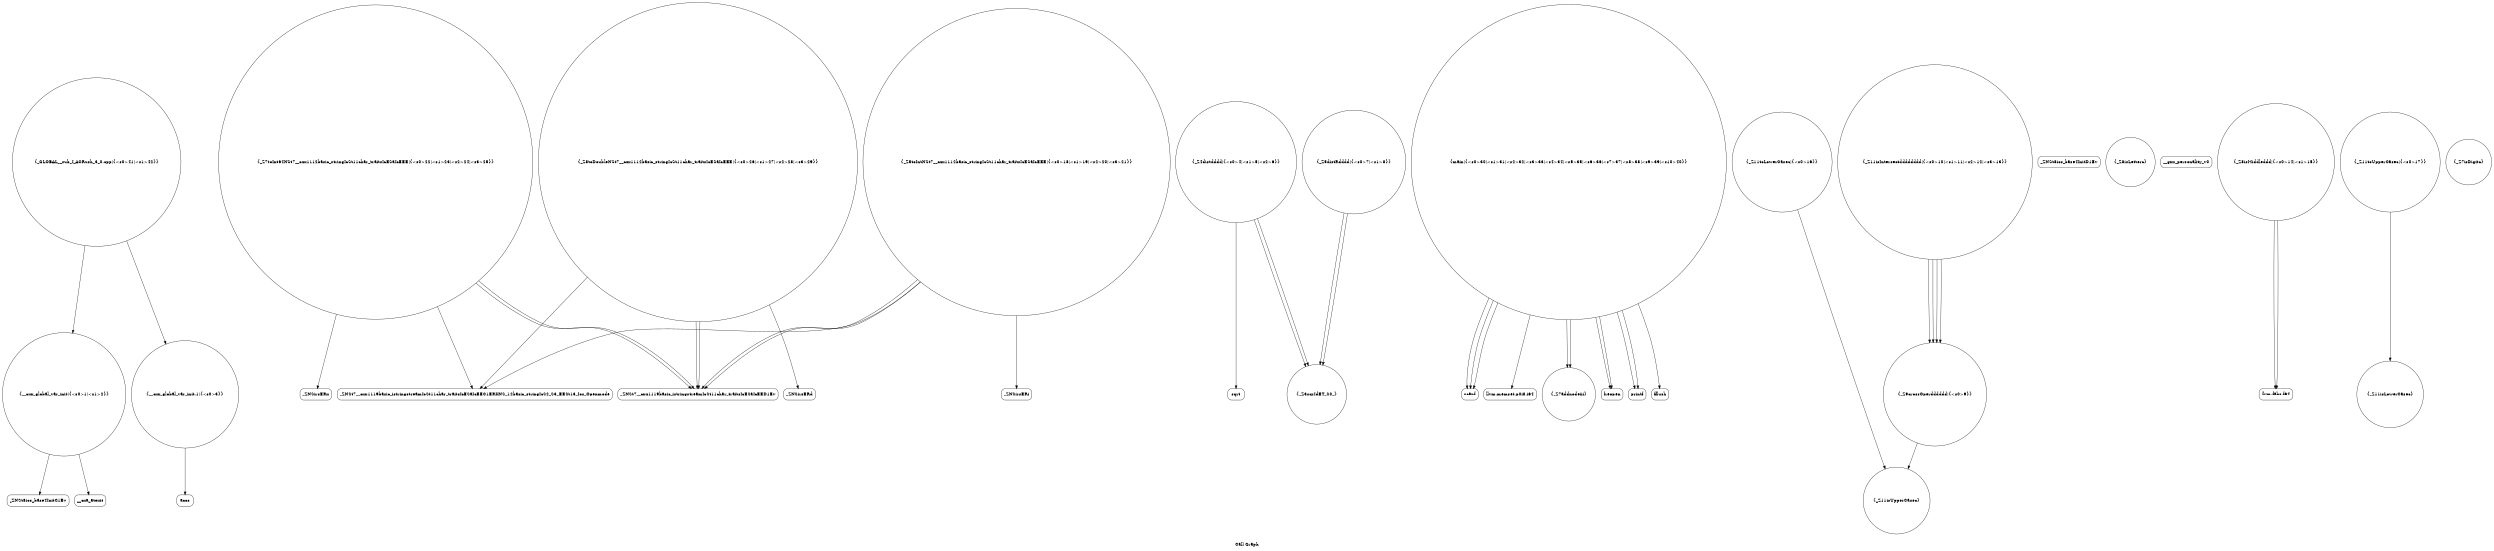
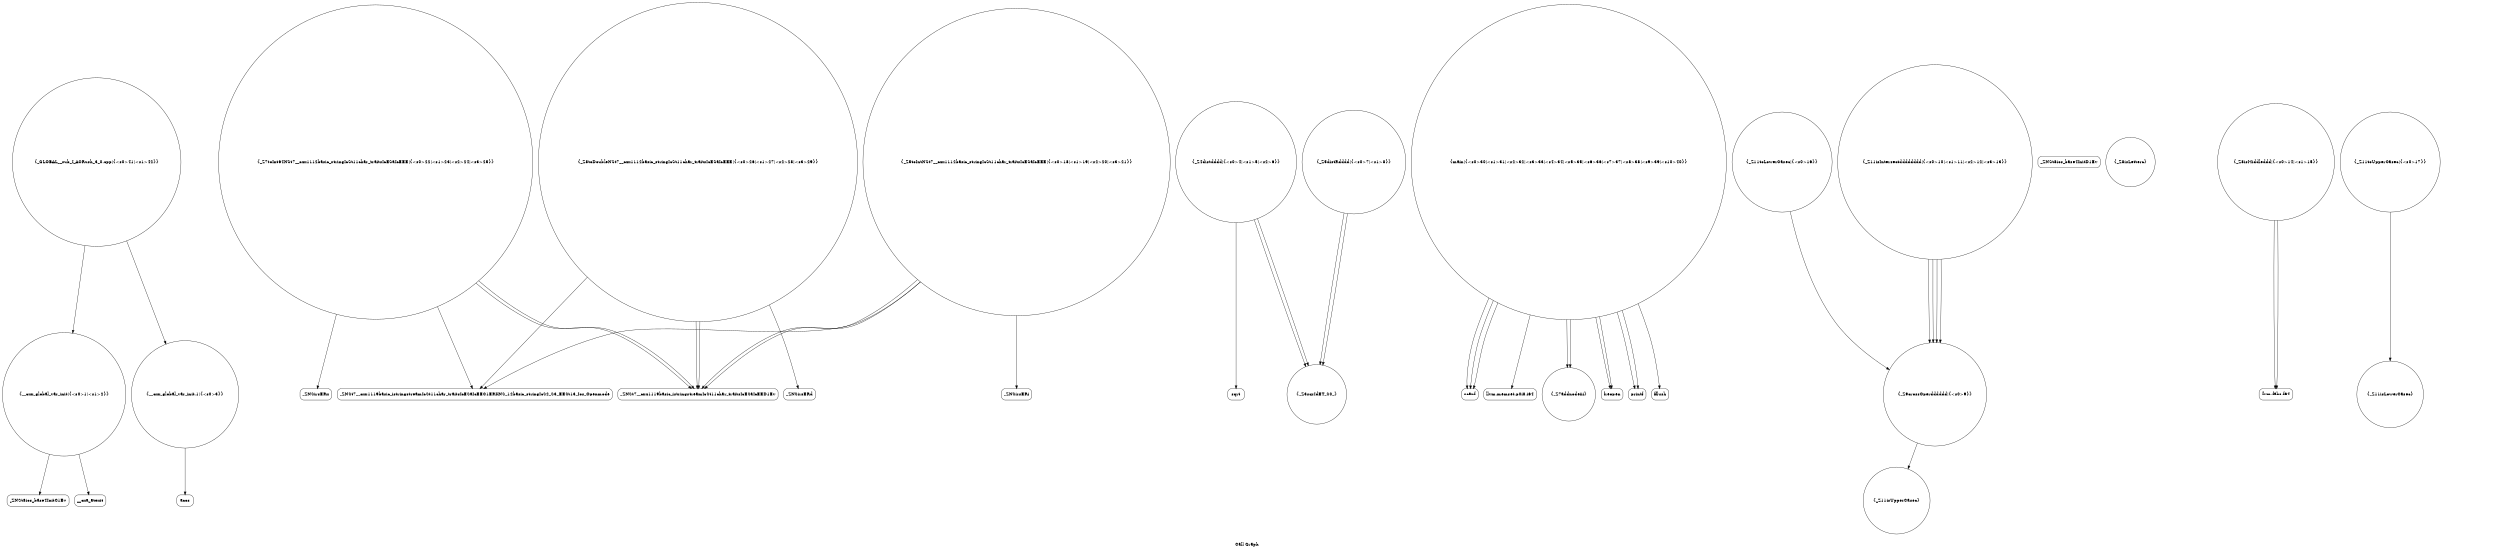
(2186, 162) -> none
(2469, 162) -> none
(1840, 338) -> (1822, 301)
